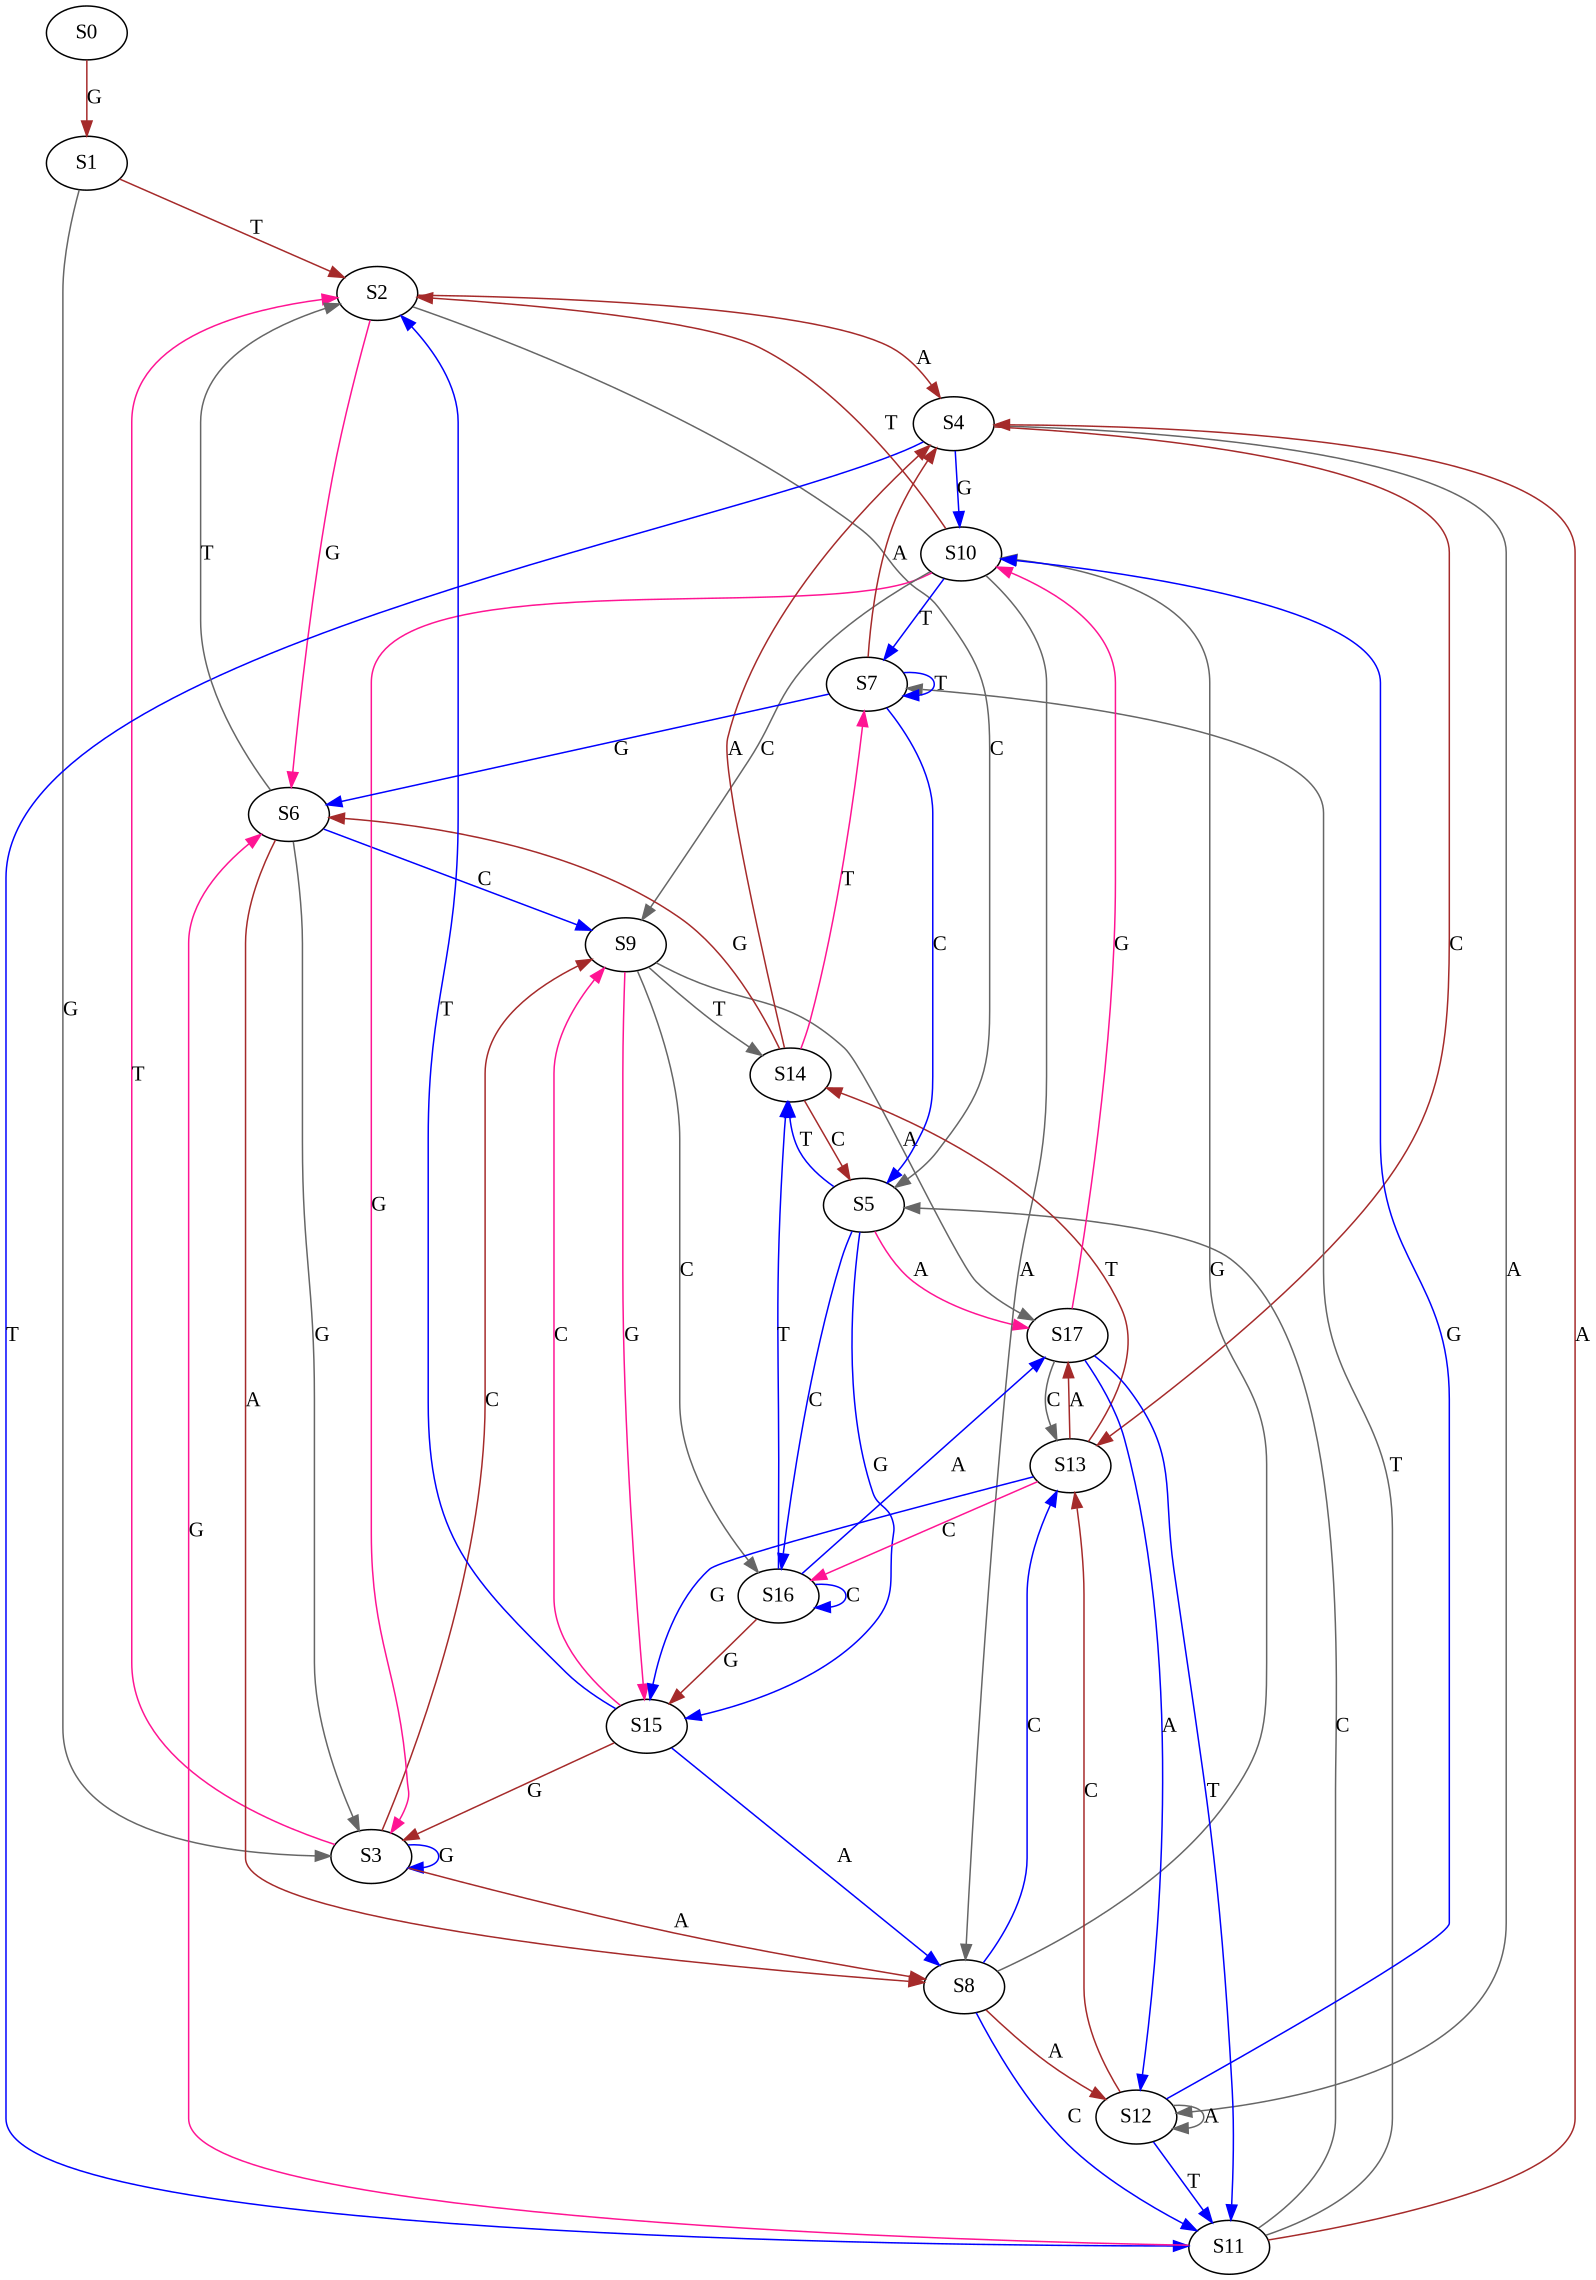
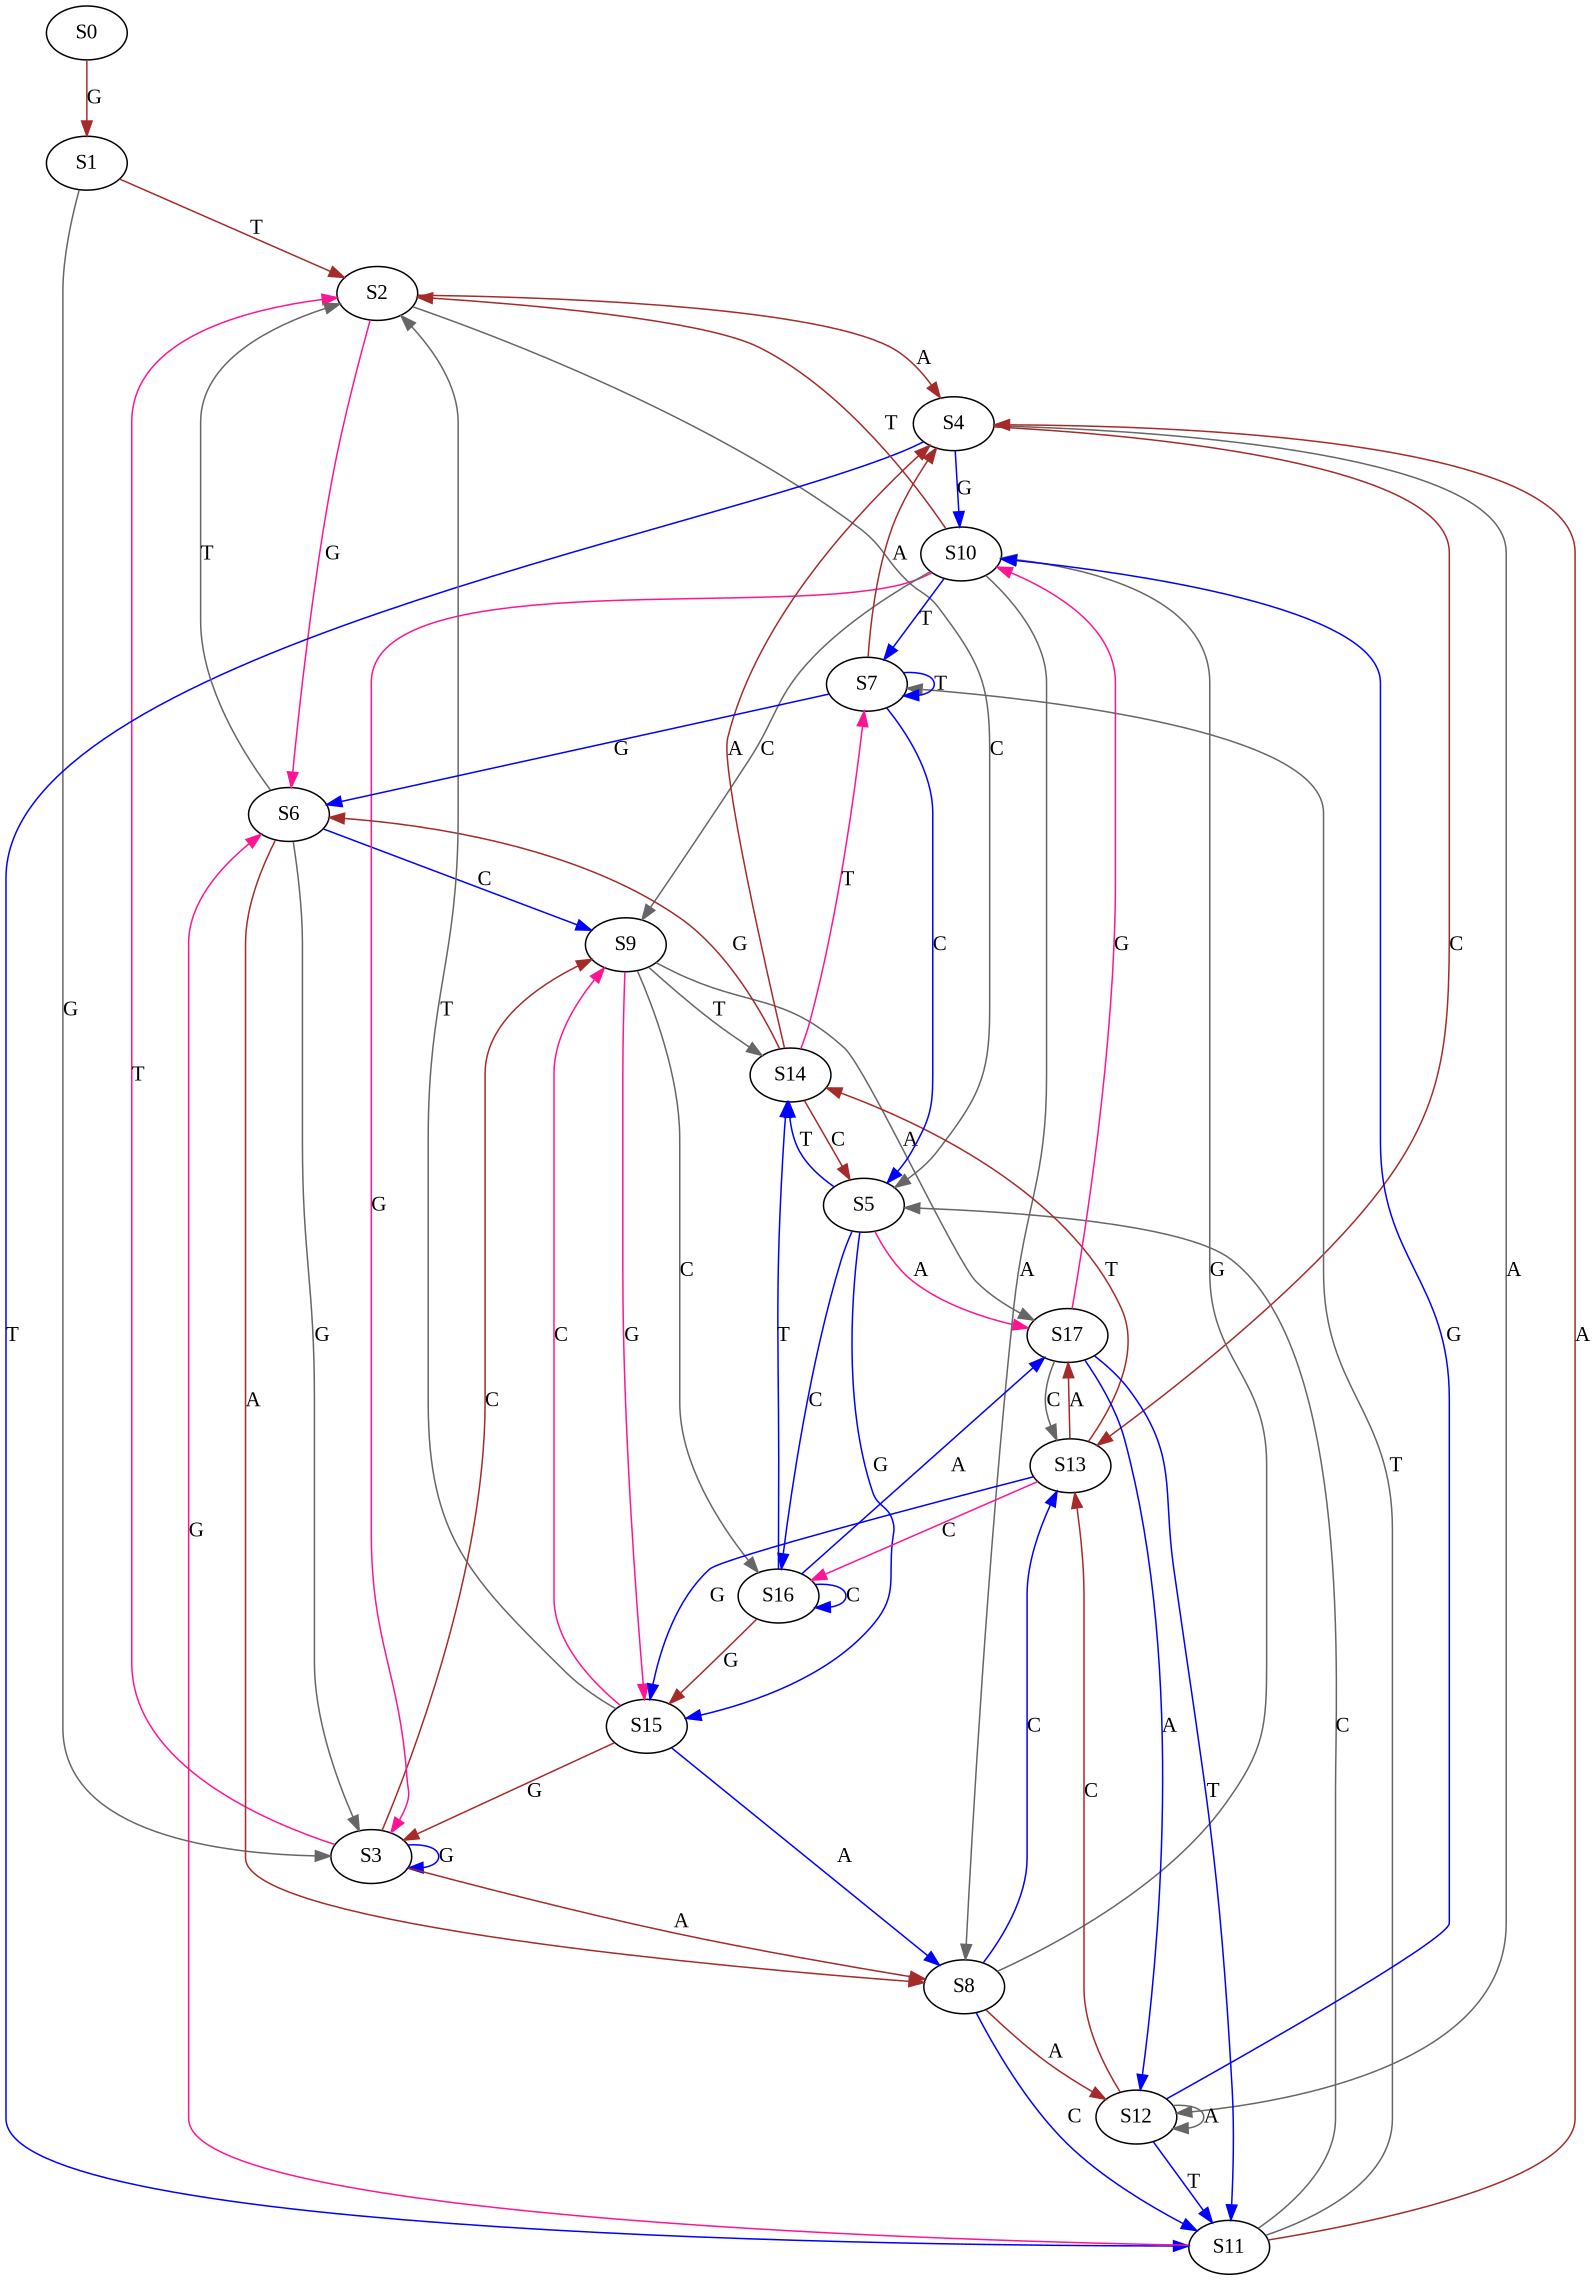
(433, 1046) -> (433, 1046)
